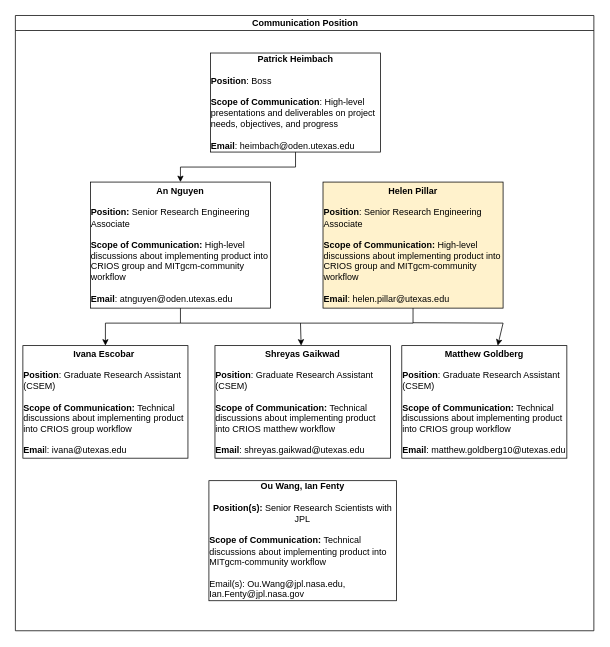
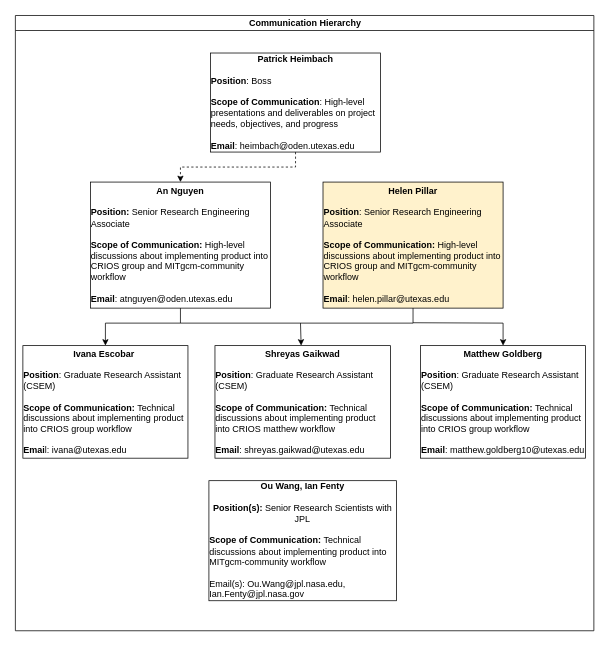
(305, 23) -> (305, 23)
(240, 167) -> (240, 167)
(484, 402) -> (503, 402)
